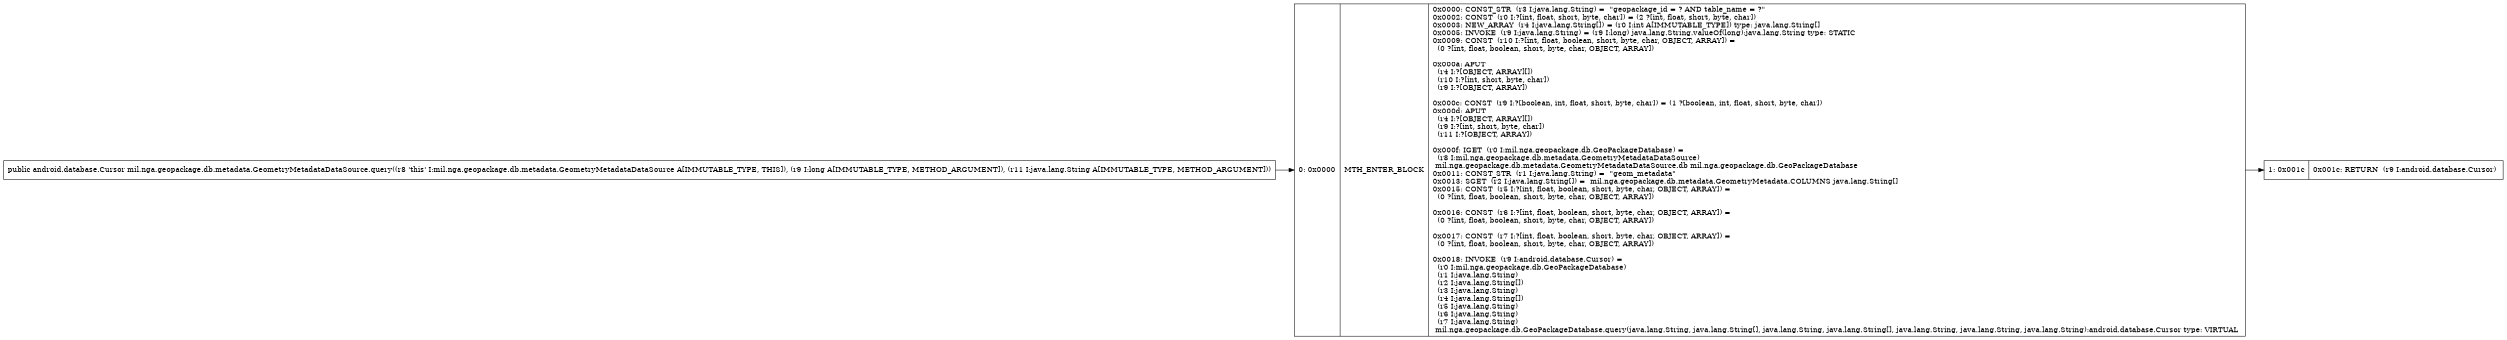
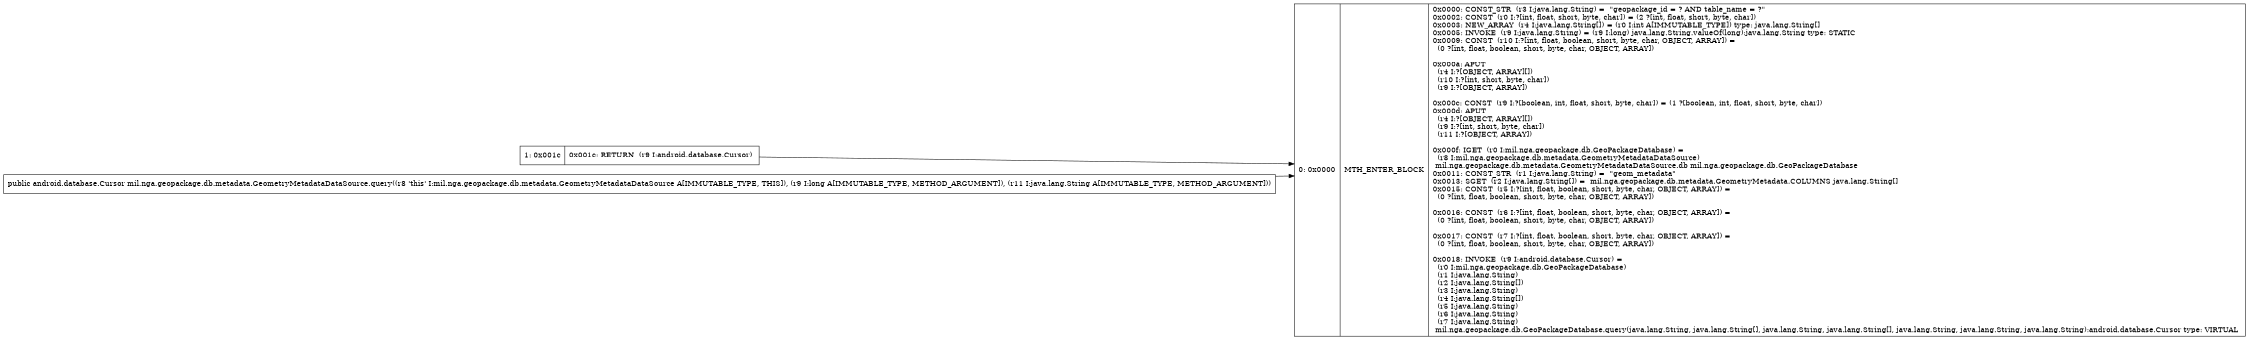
(2252, 170) -> (1024, 160)
